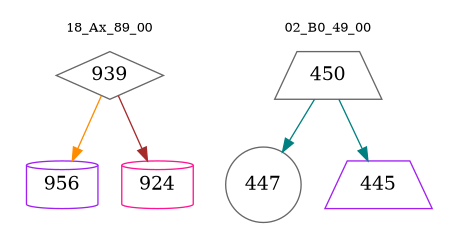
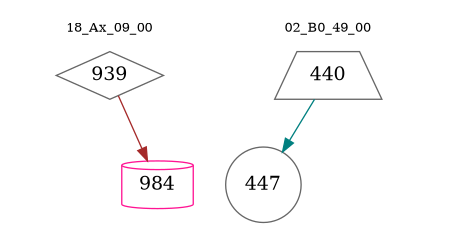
(110, 28) -> (110, 28)
(328, 75) -> (328, 75)
(62, 185) -> none
(158, 185) -> (158, 185)
(379, 185) -> none
